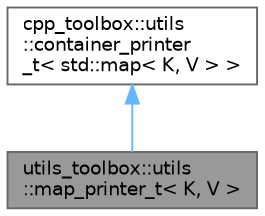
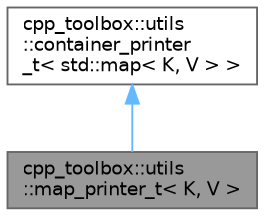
(132, 180) -> (132, 180)
